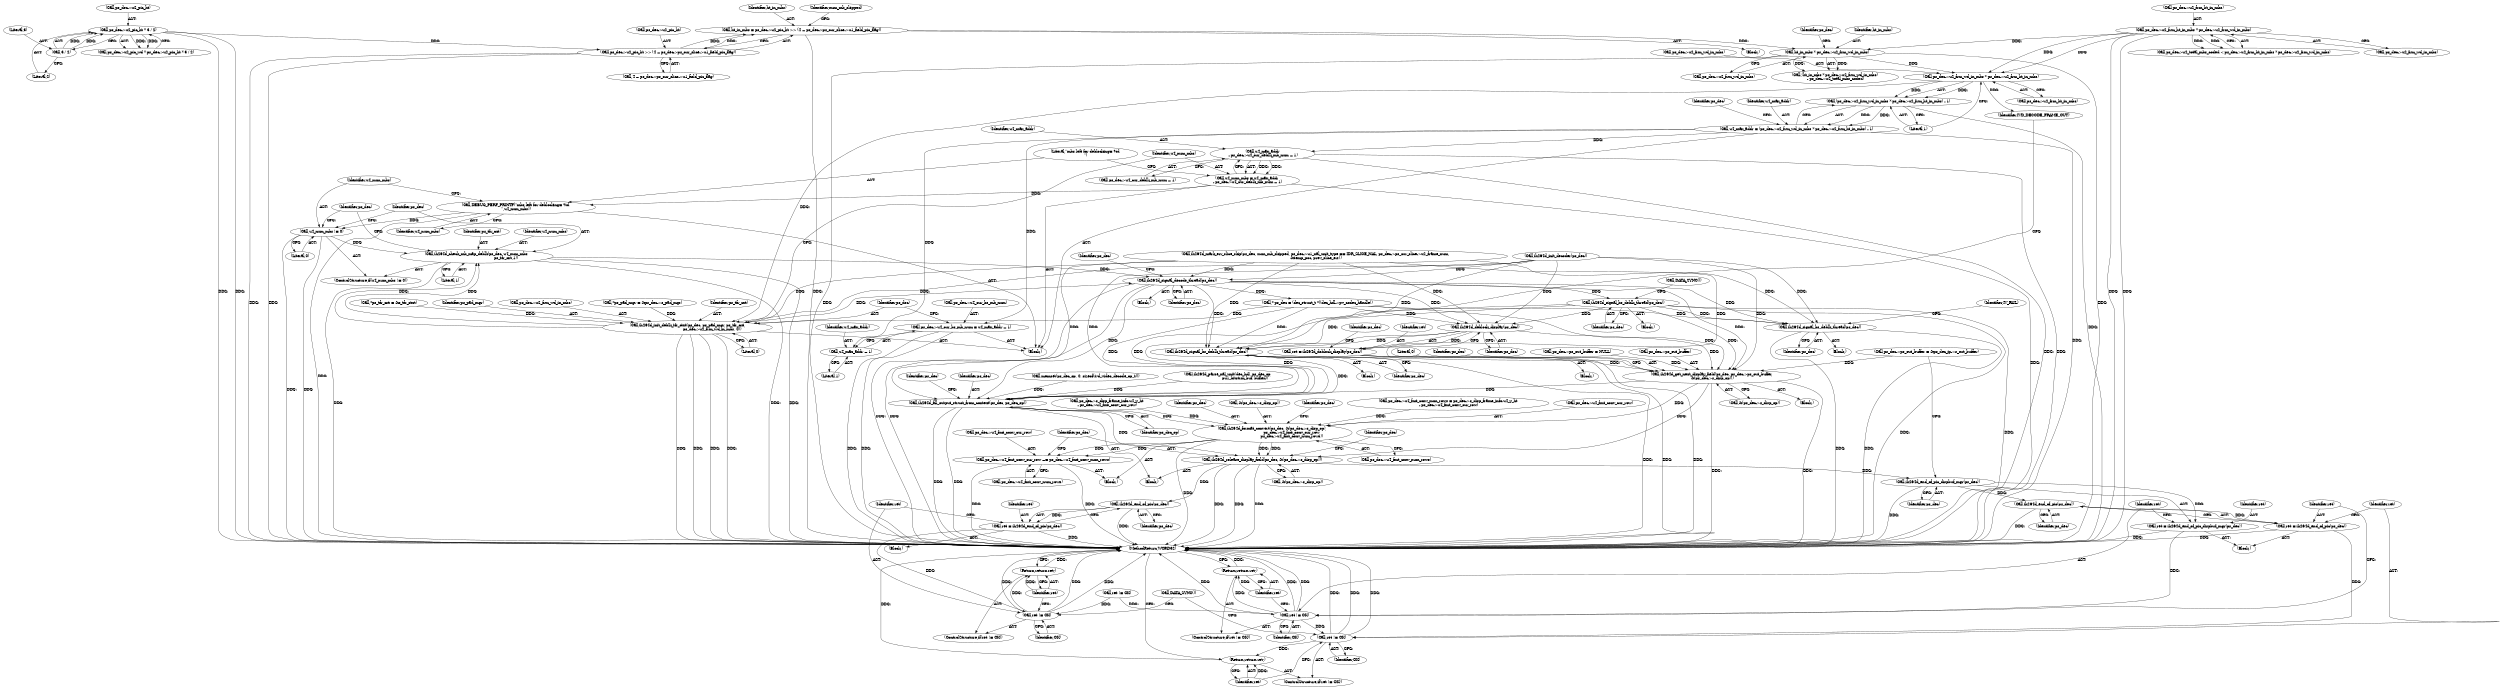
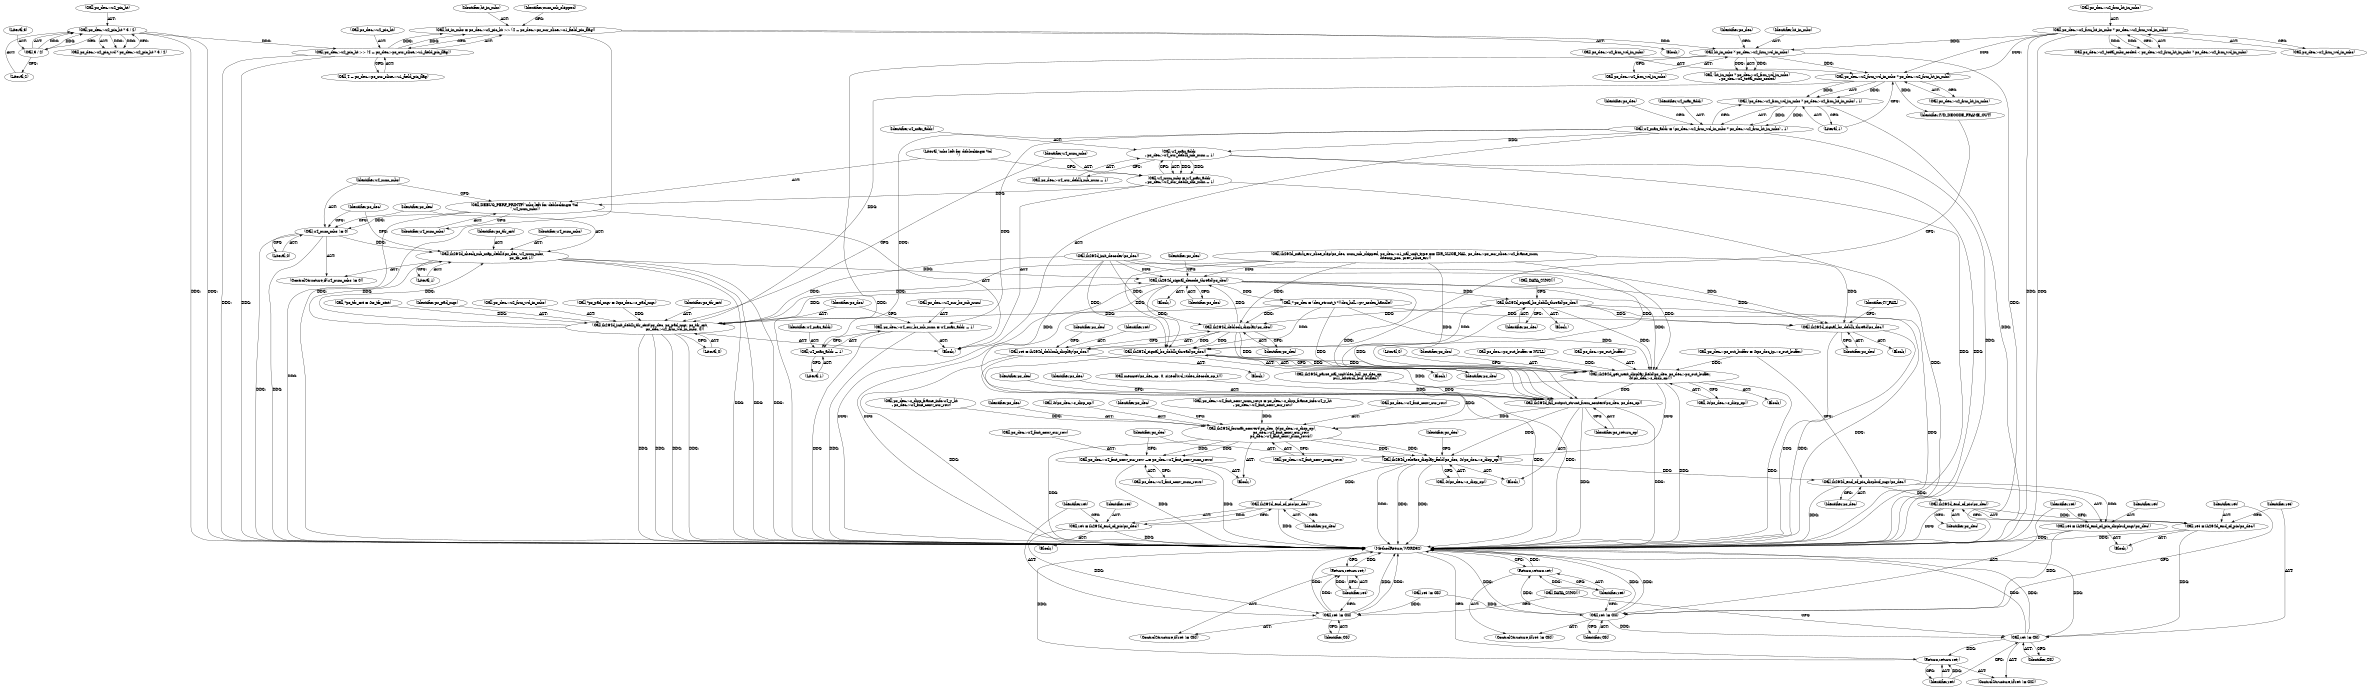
(1350, 289) -> (1231, 300)
(1160, 433) -> (1616, 433)
